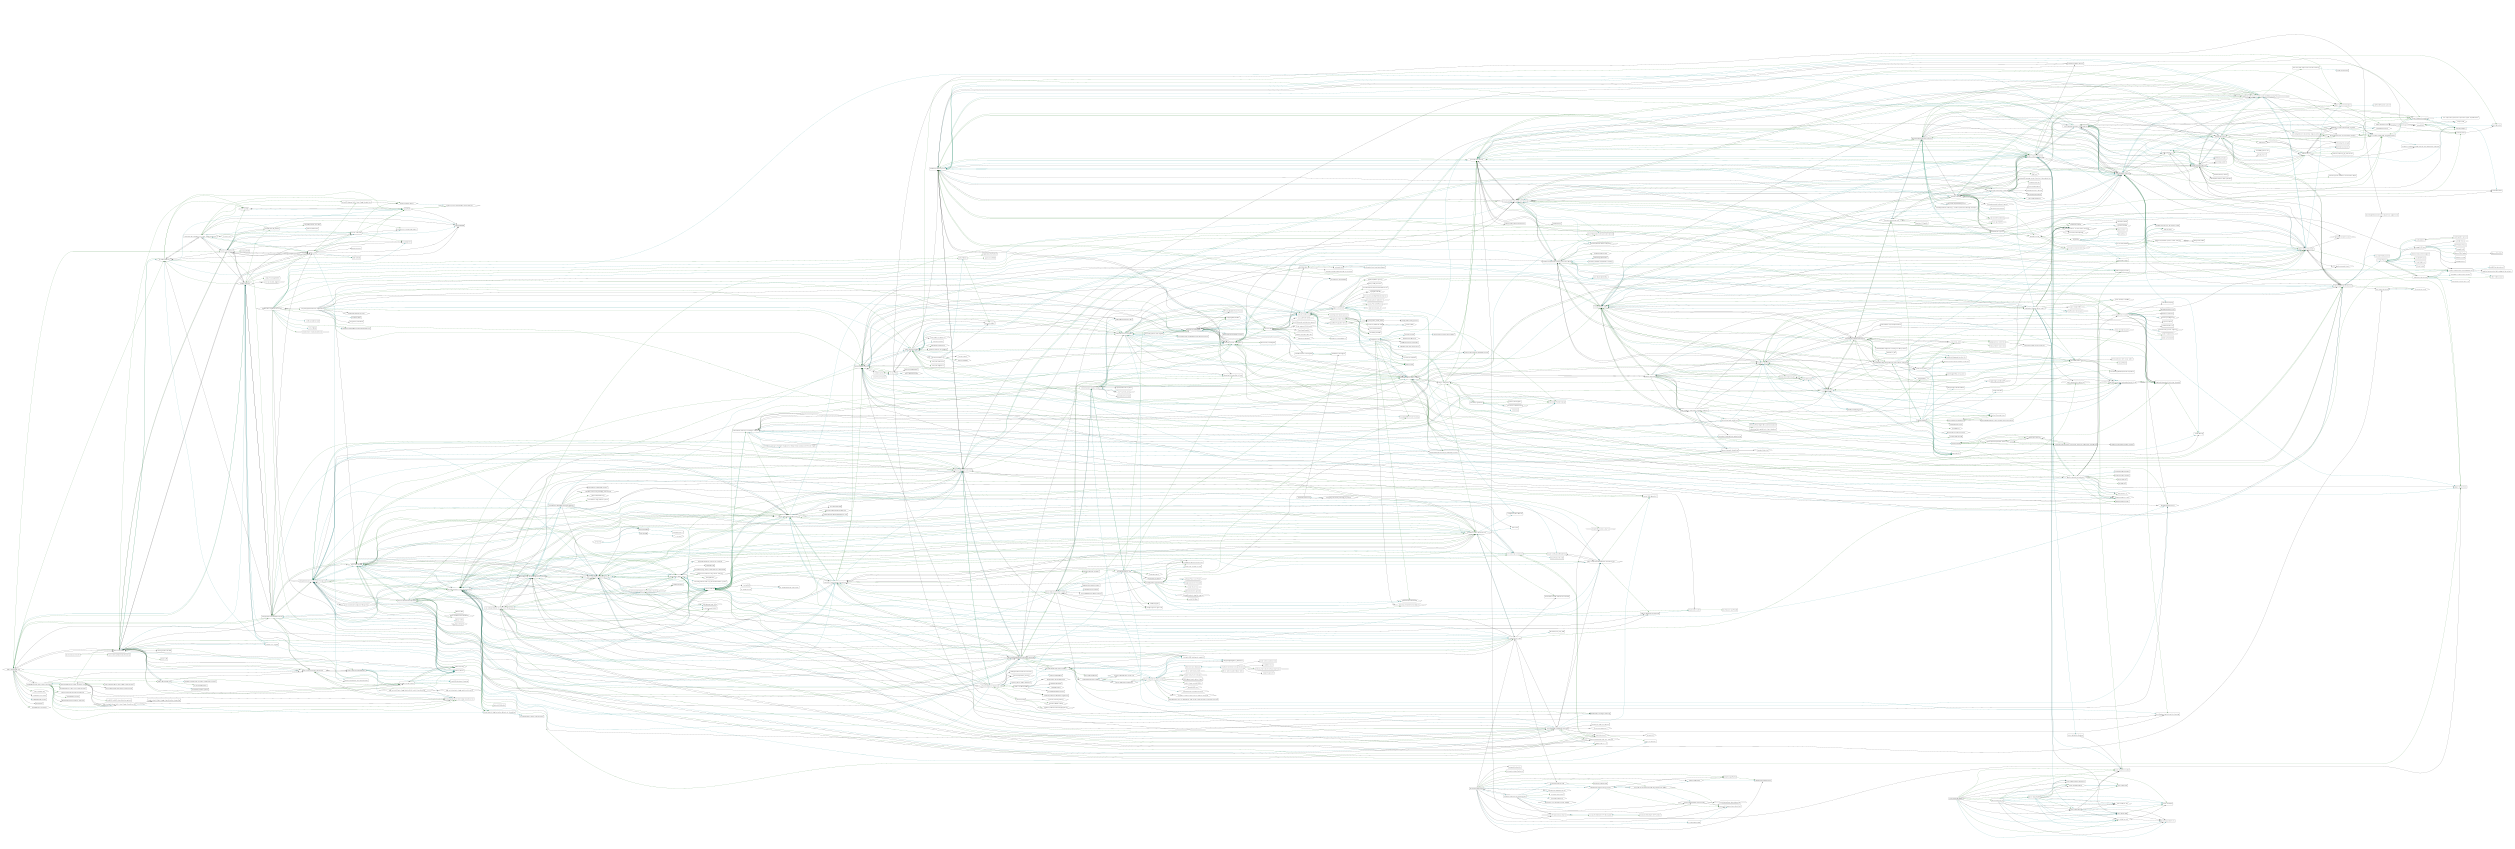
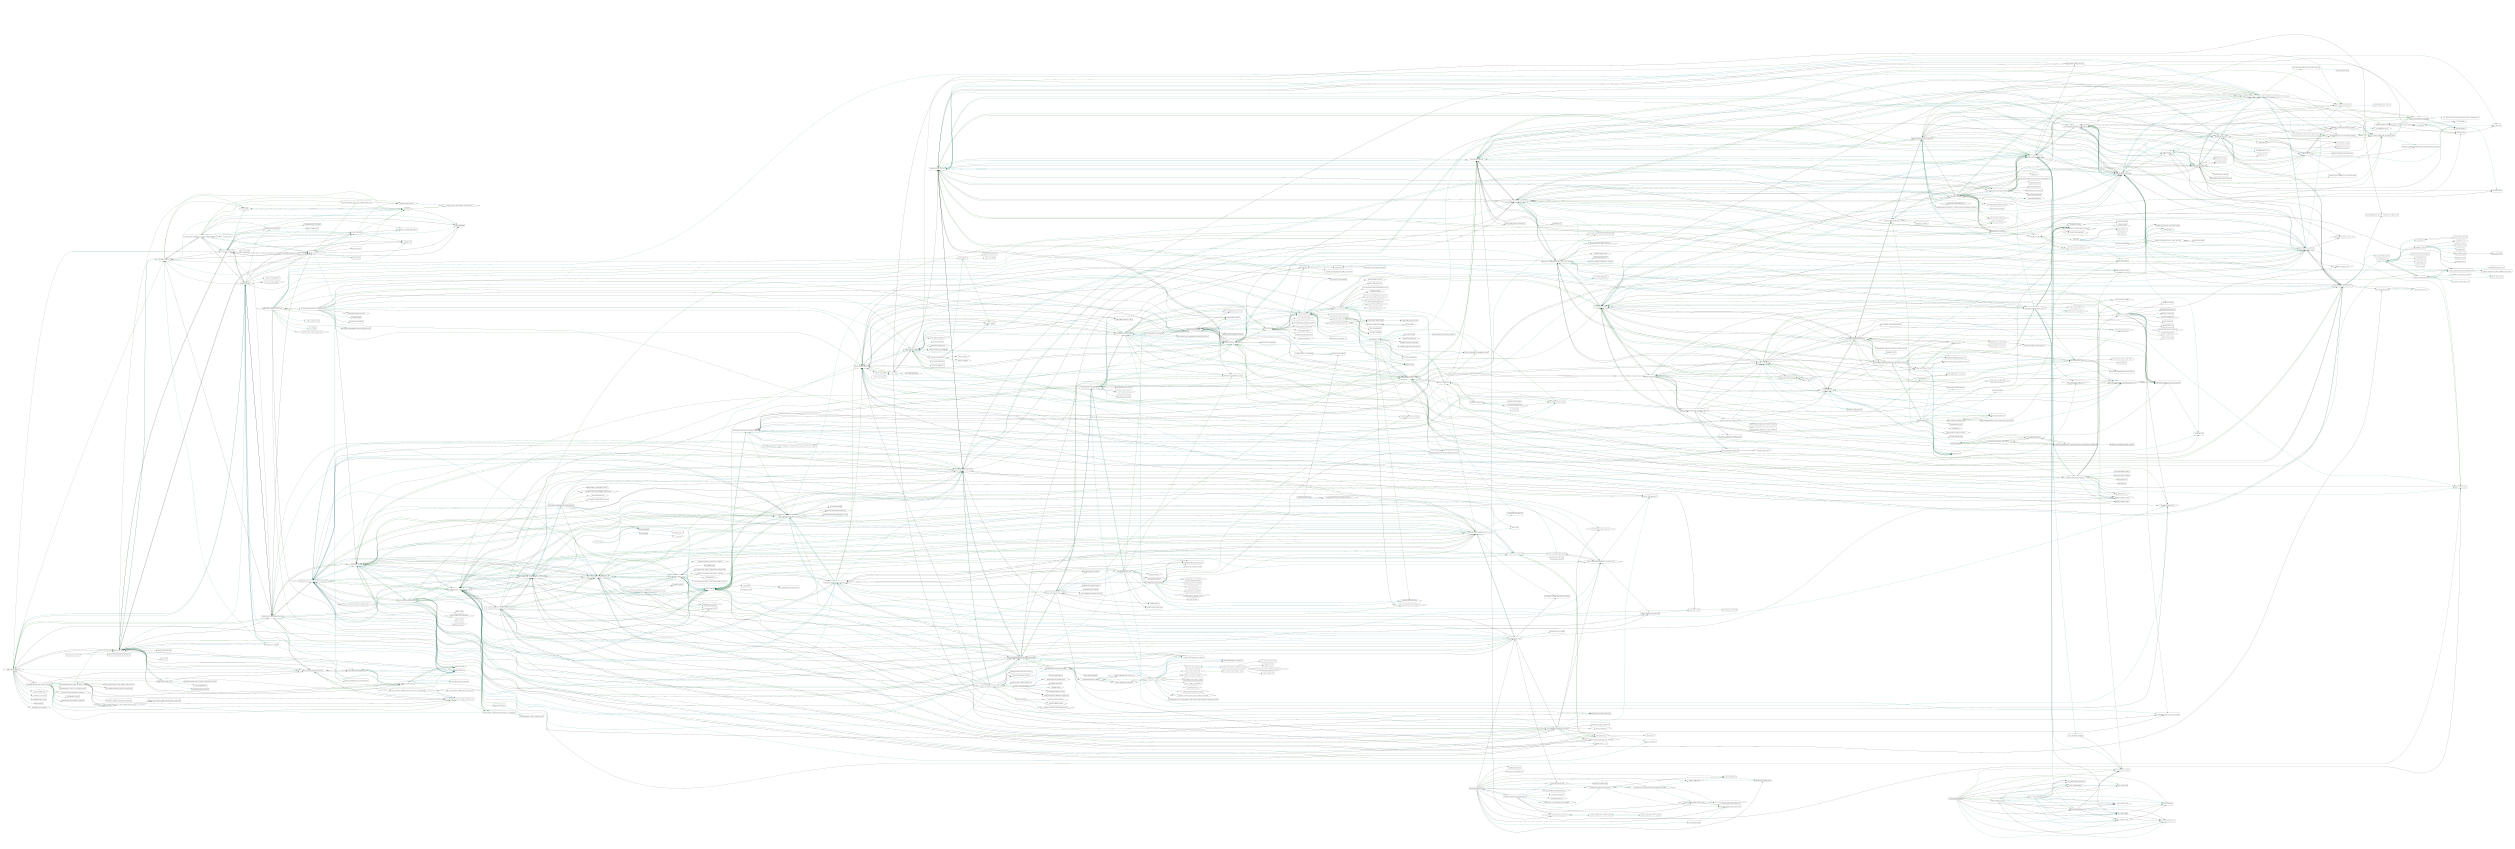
(911, 369) -> none
